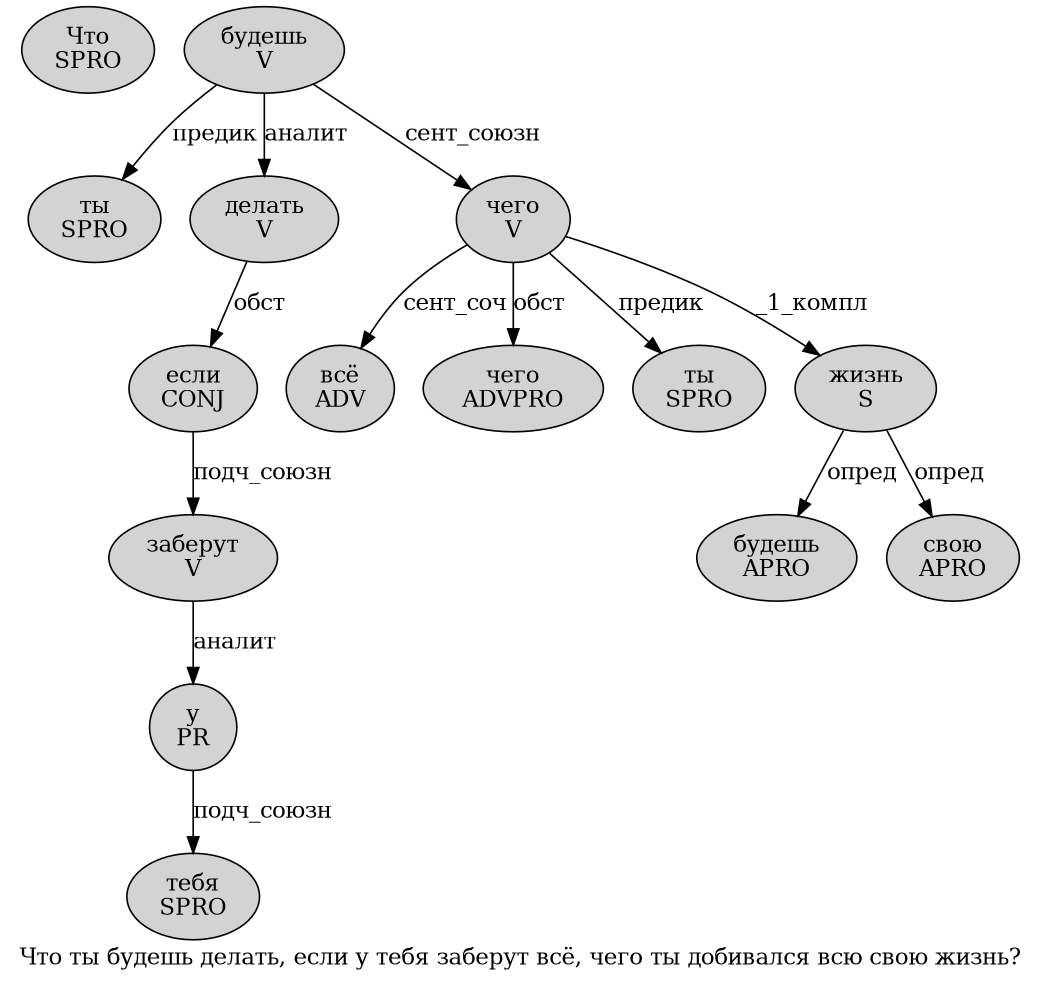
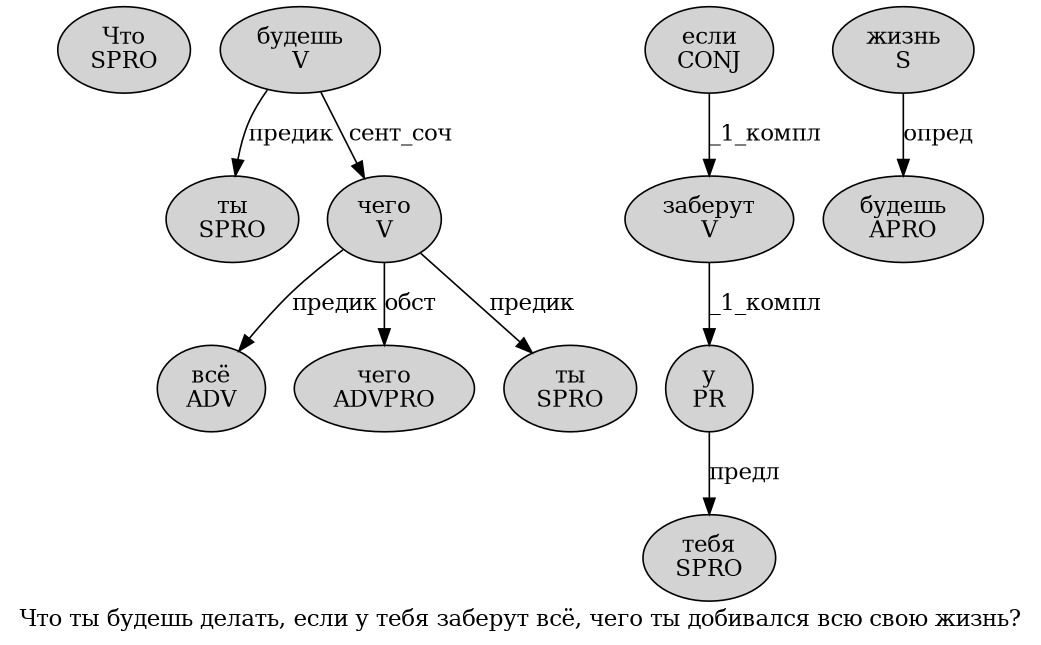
(473, 135) -> (401, 135)
(264, 219) -> none
(690, 282) -> none
(455, 304) -> (335, 304)
(263, 473) -> (766, 135)
(953, 558) -> none
(235, 643) -> (766, 304)
(263, 812) -> (745, 473)
